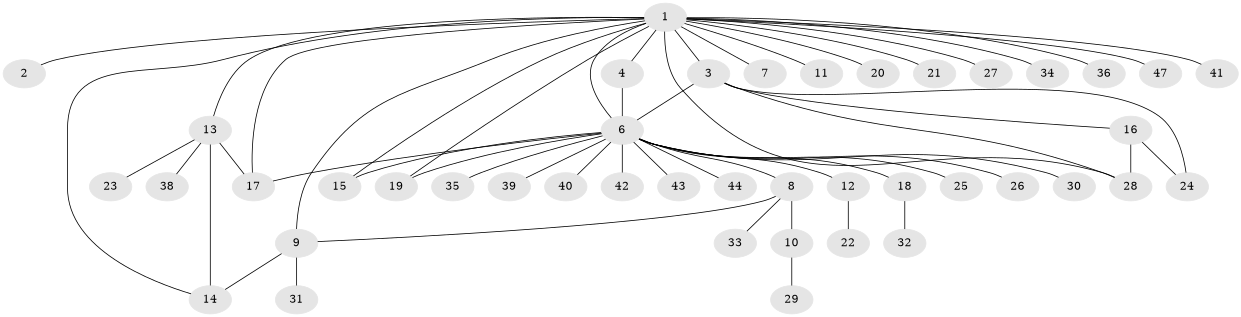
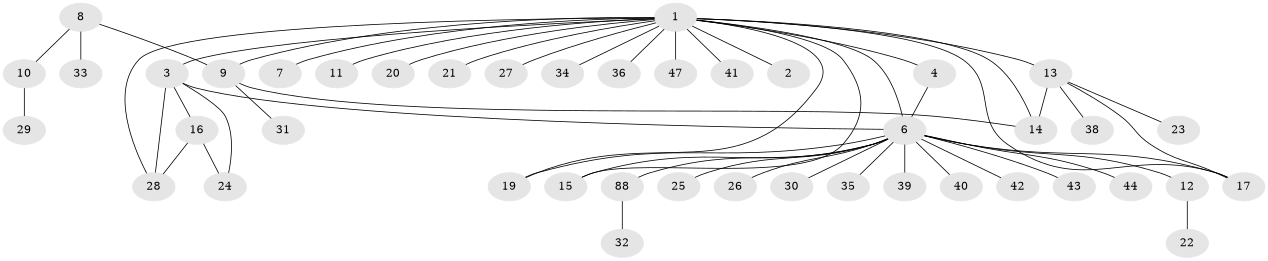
(728, 162) -> none
(905, 187) -> (622, 187)
